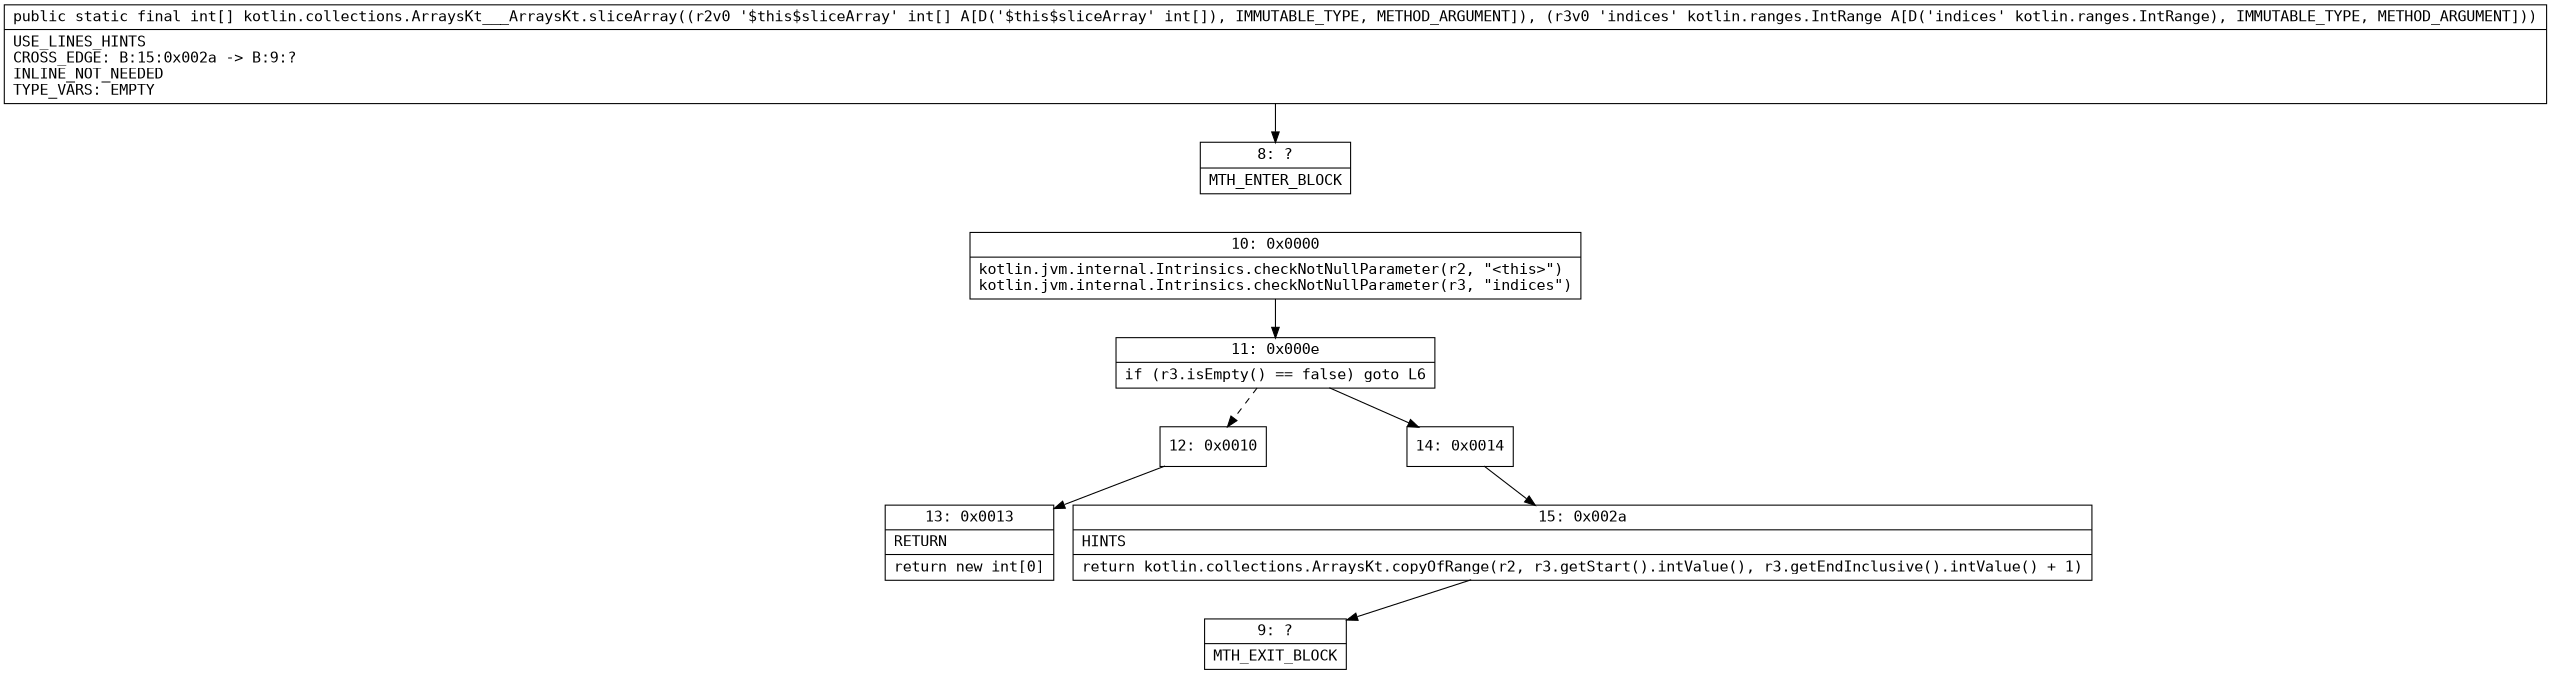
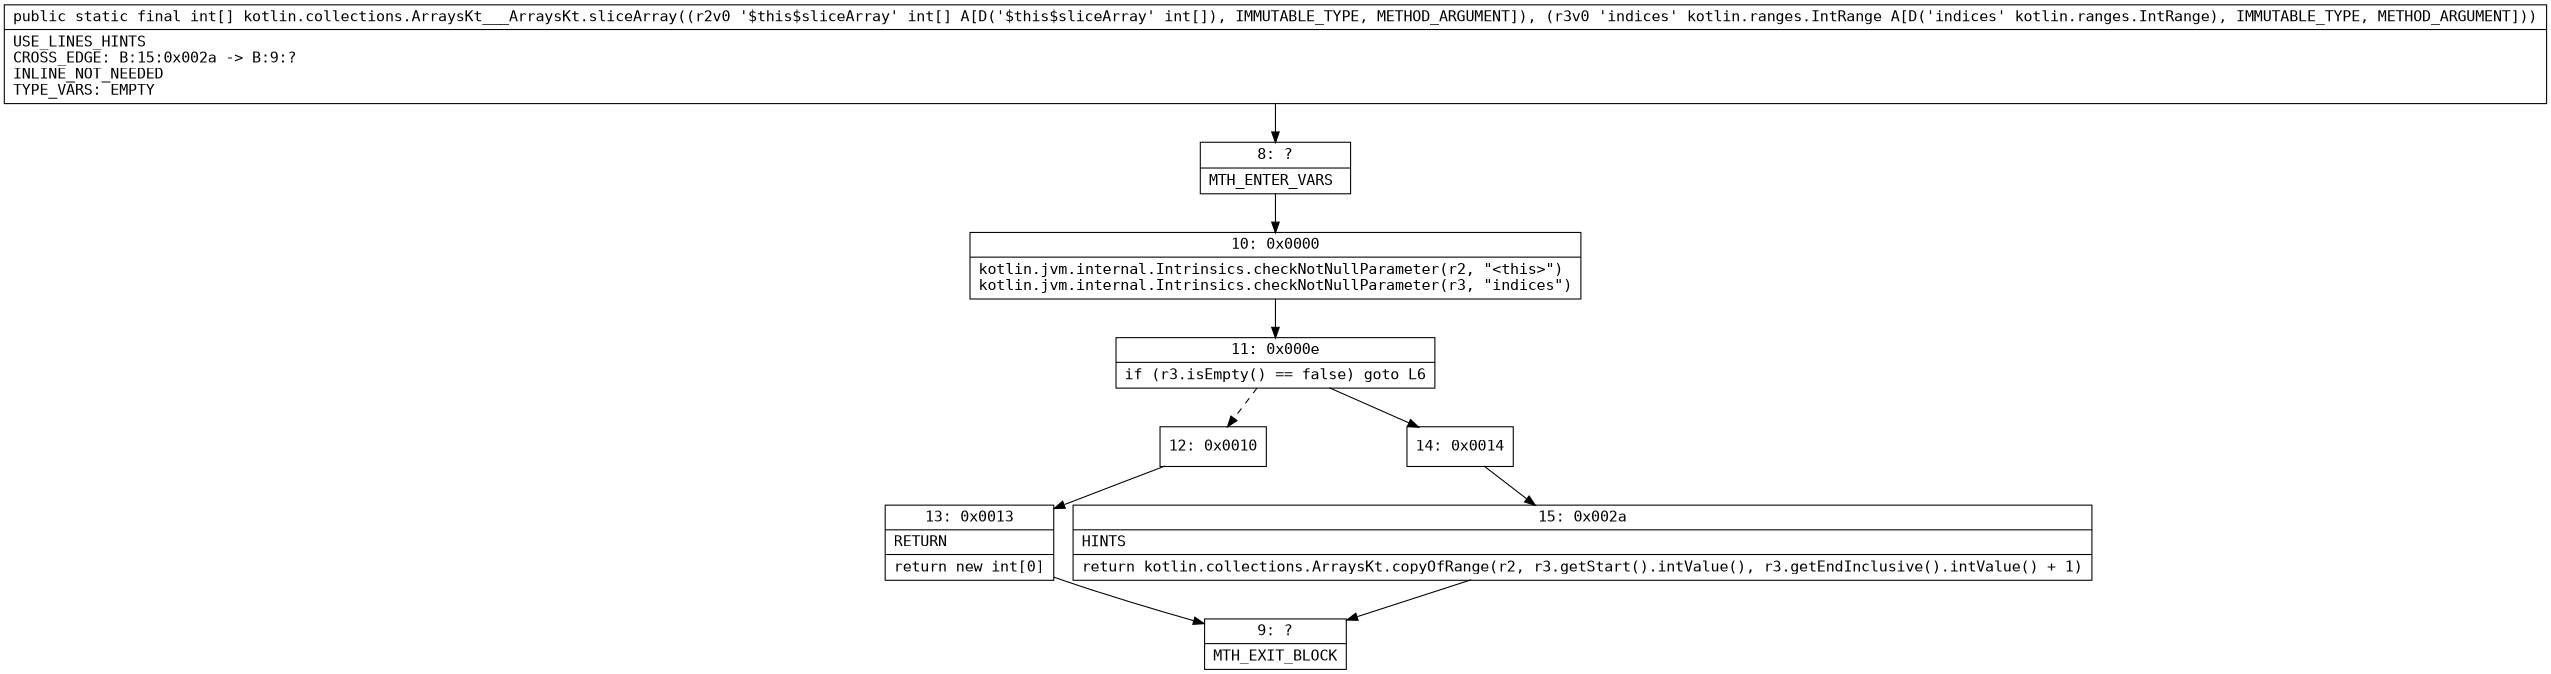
(1275, 180) -> (1271, 180)
none -> (1275, 208)
none -> (1123, 600)
